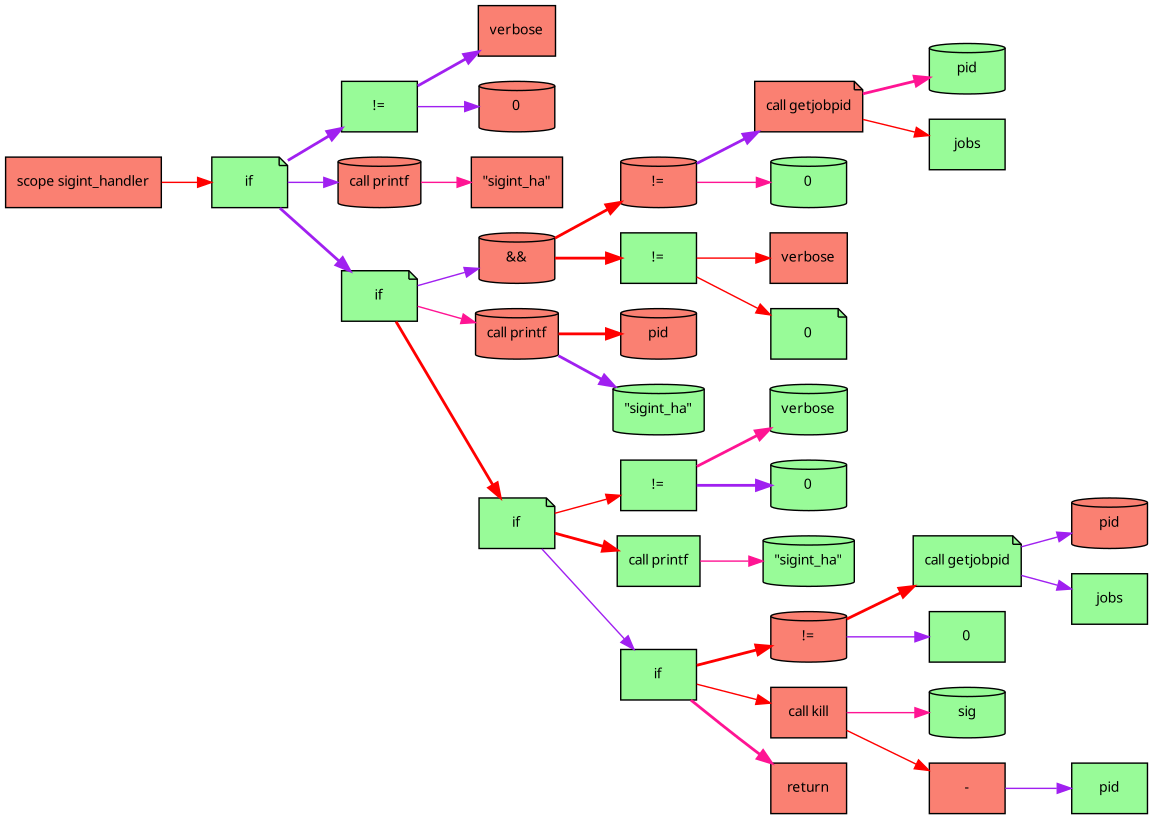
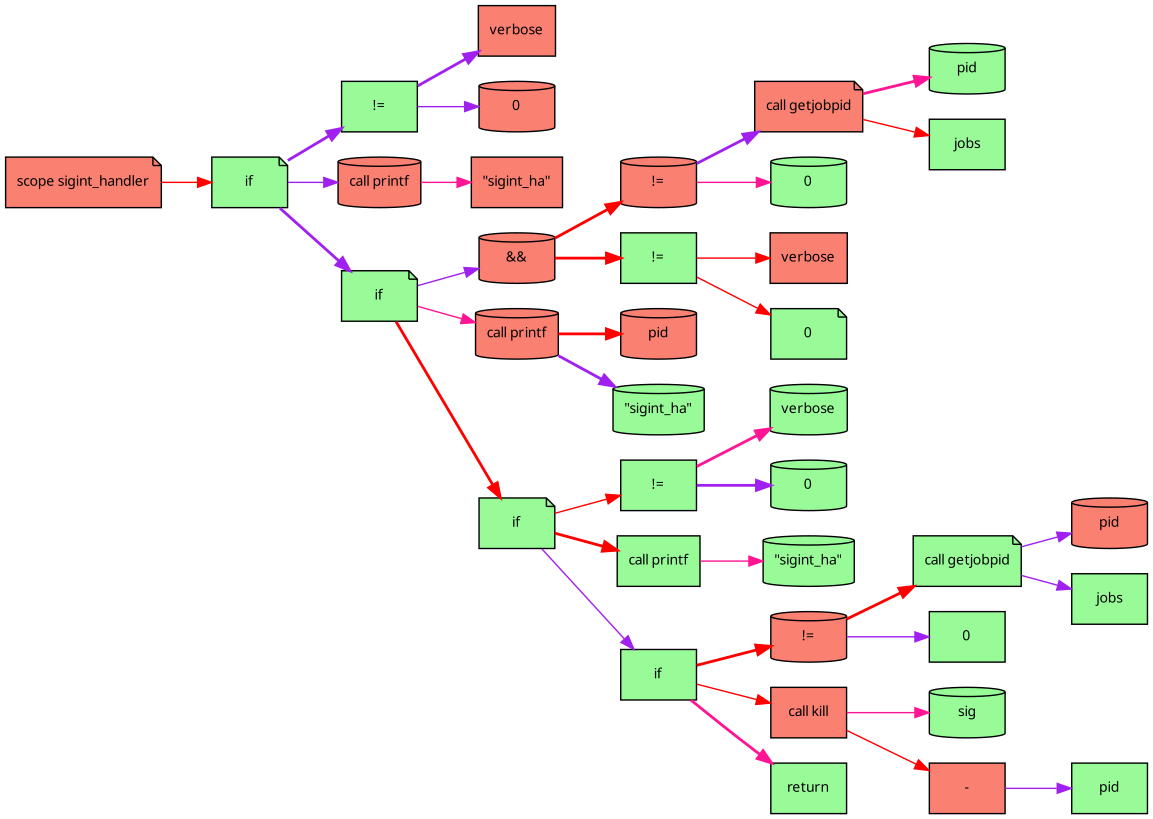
(83, 182) -> (83, 182)
(809, 788) -> (809, 788)
